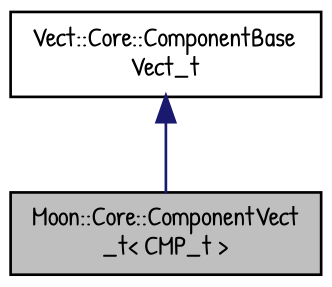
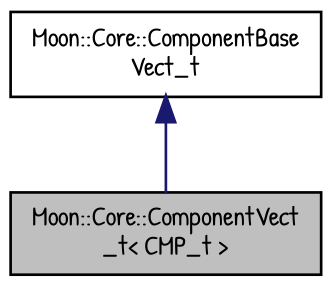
(166, 54) -> (166, 54)
